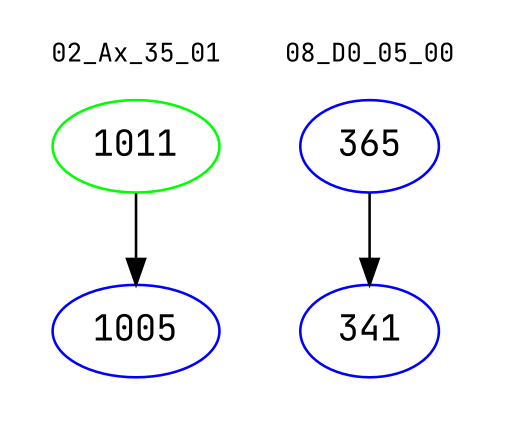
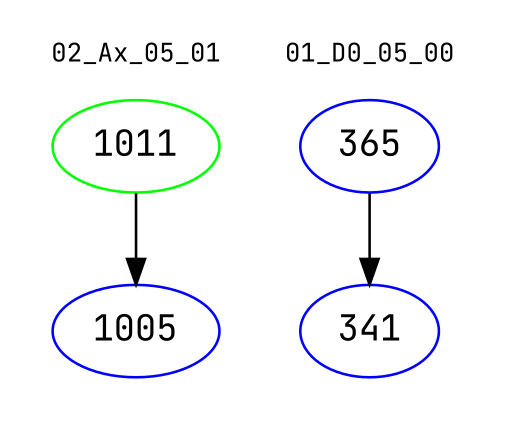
(137, 55) -> (137, 55)
(371, 55) -> (371, 55)
